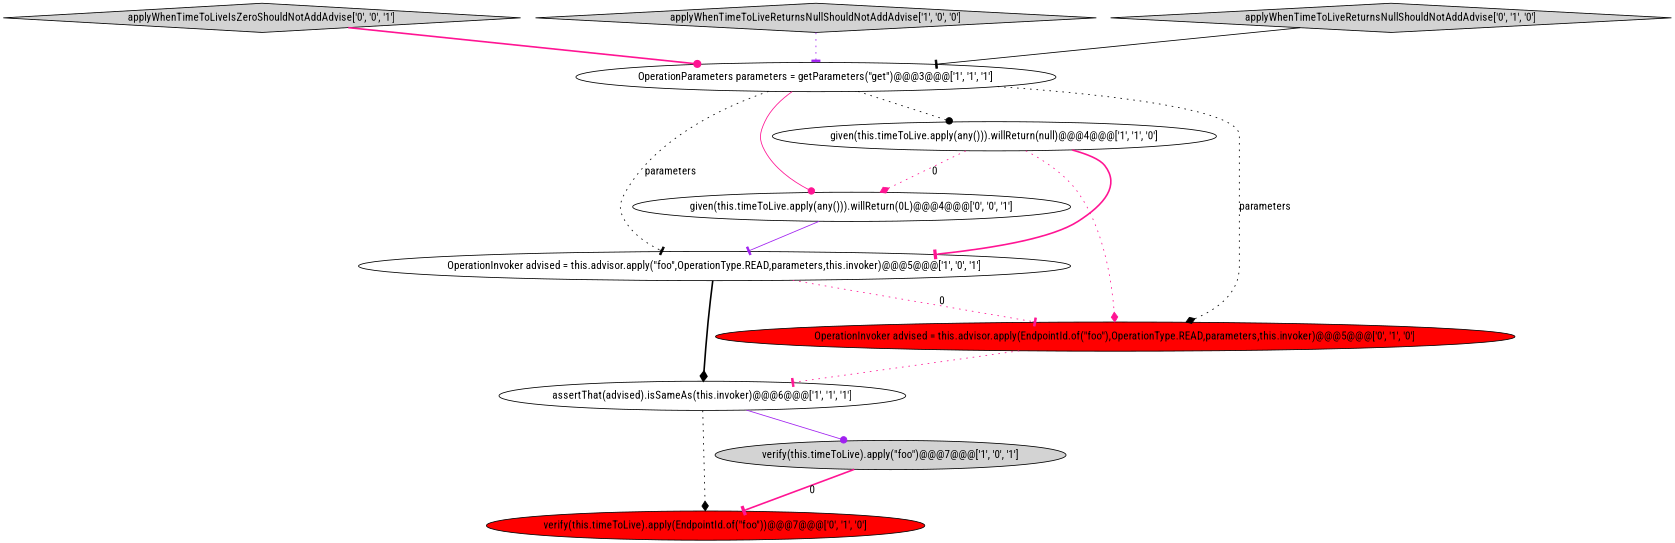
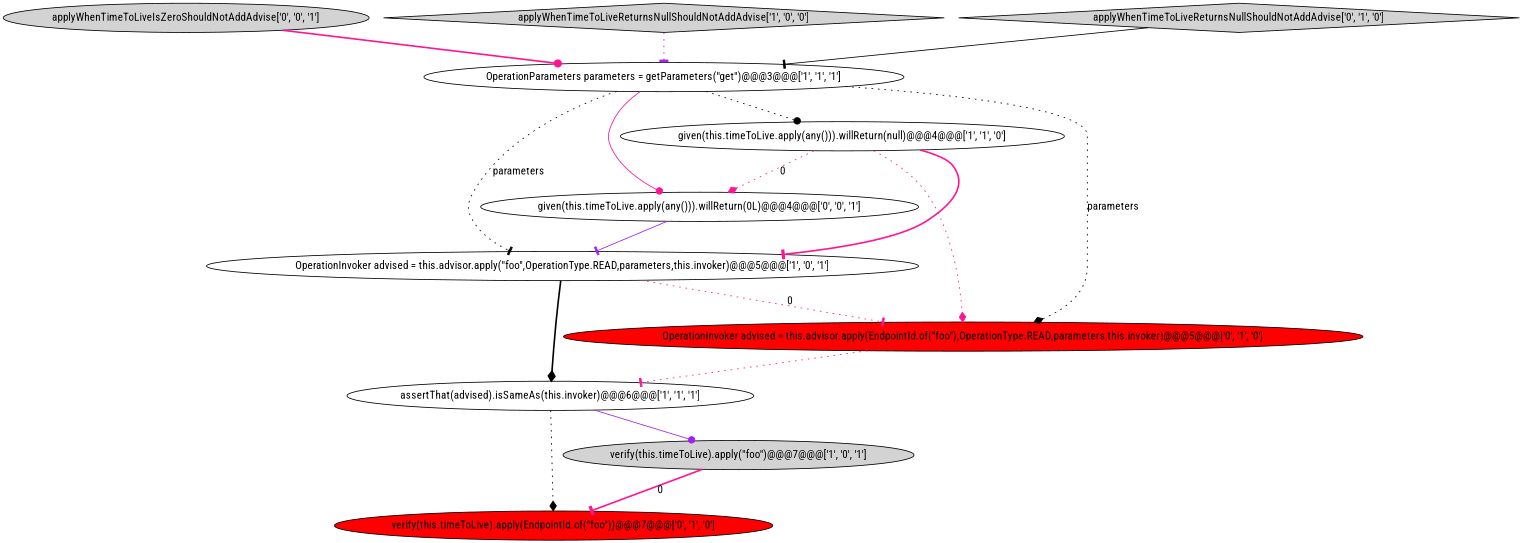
(262, 18) -> (186, 18)
